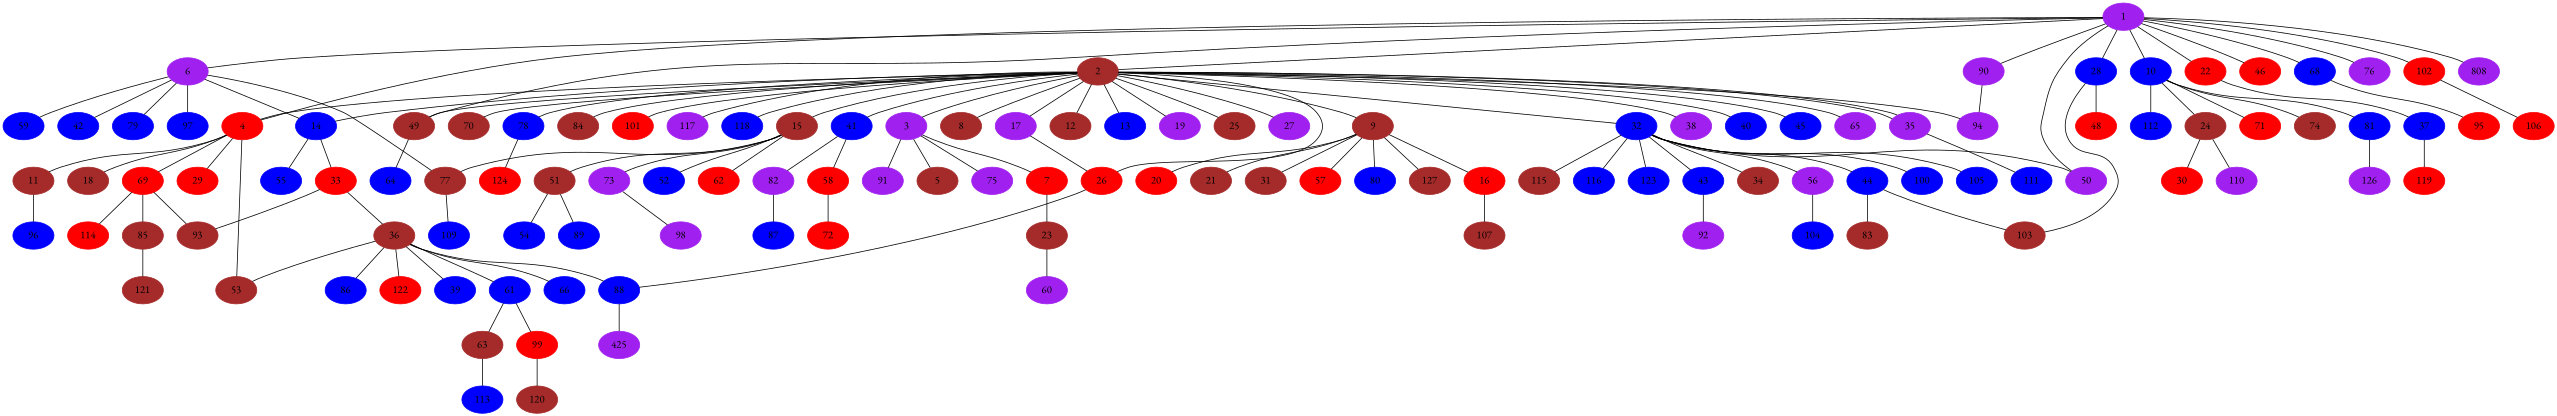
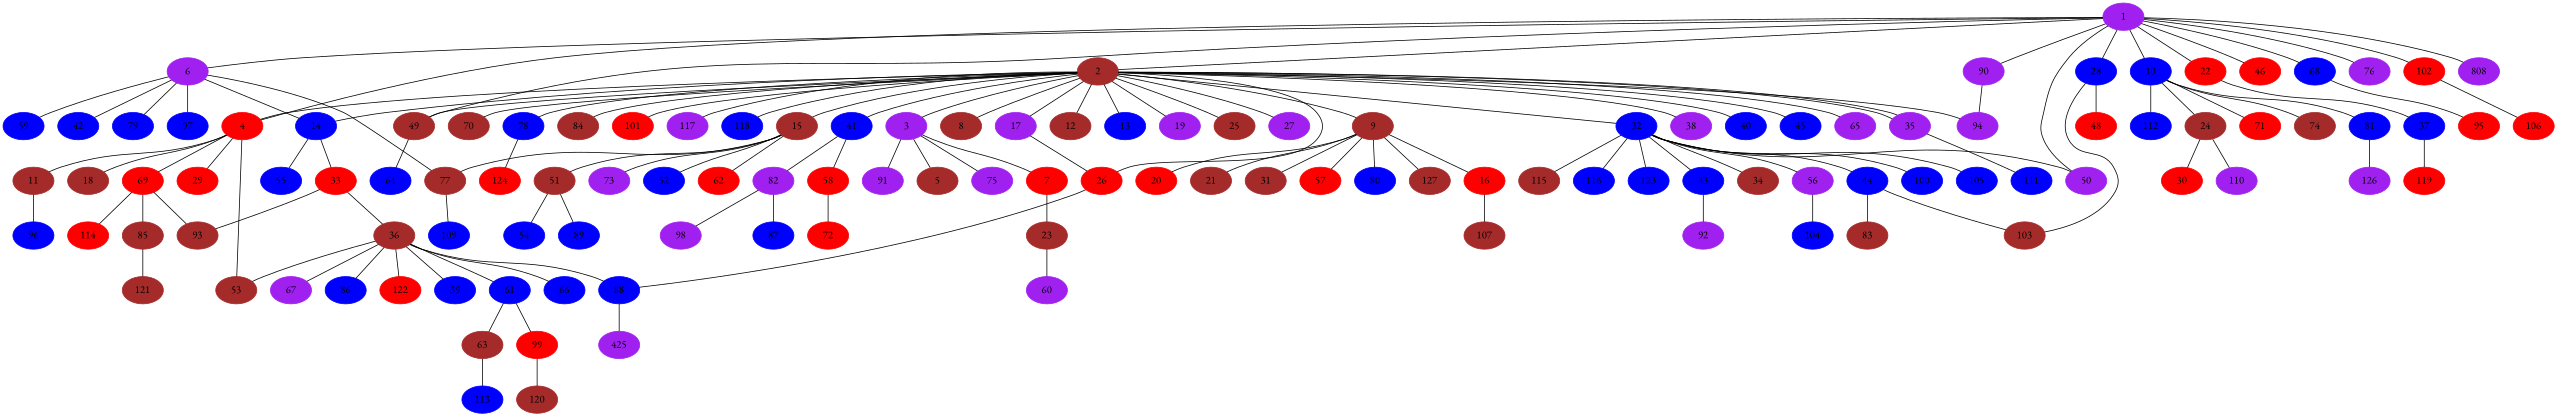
(645, 208) -> (727, 208)
none -> (291, 290)
